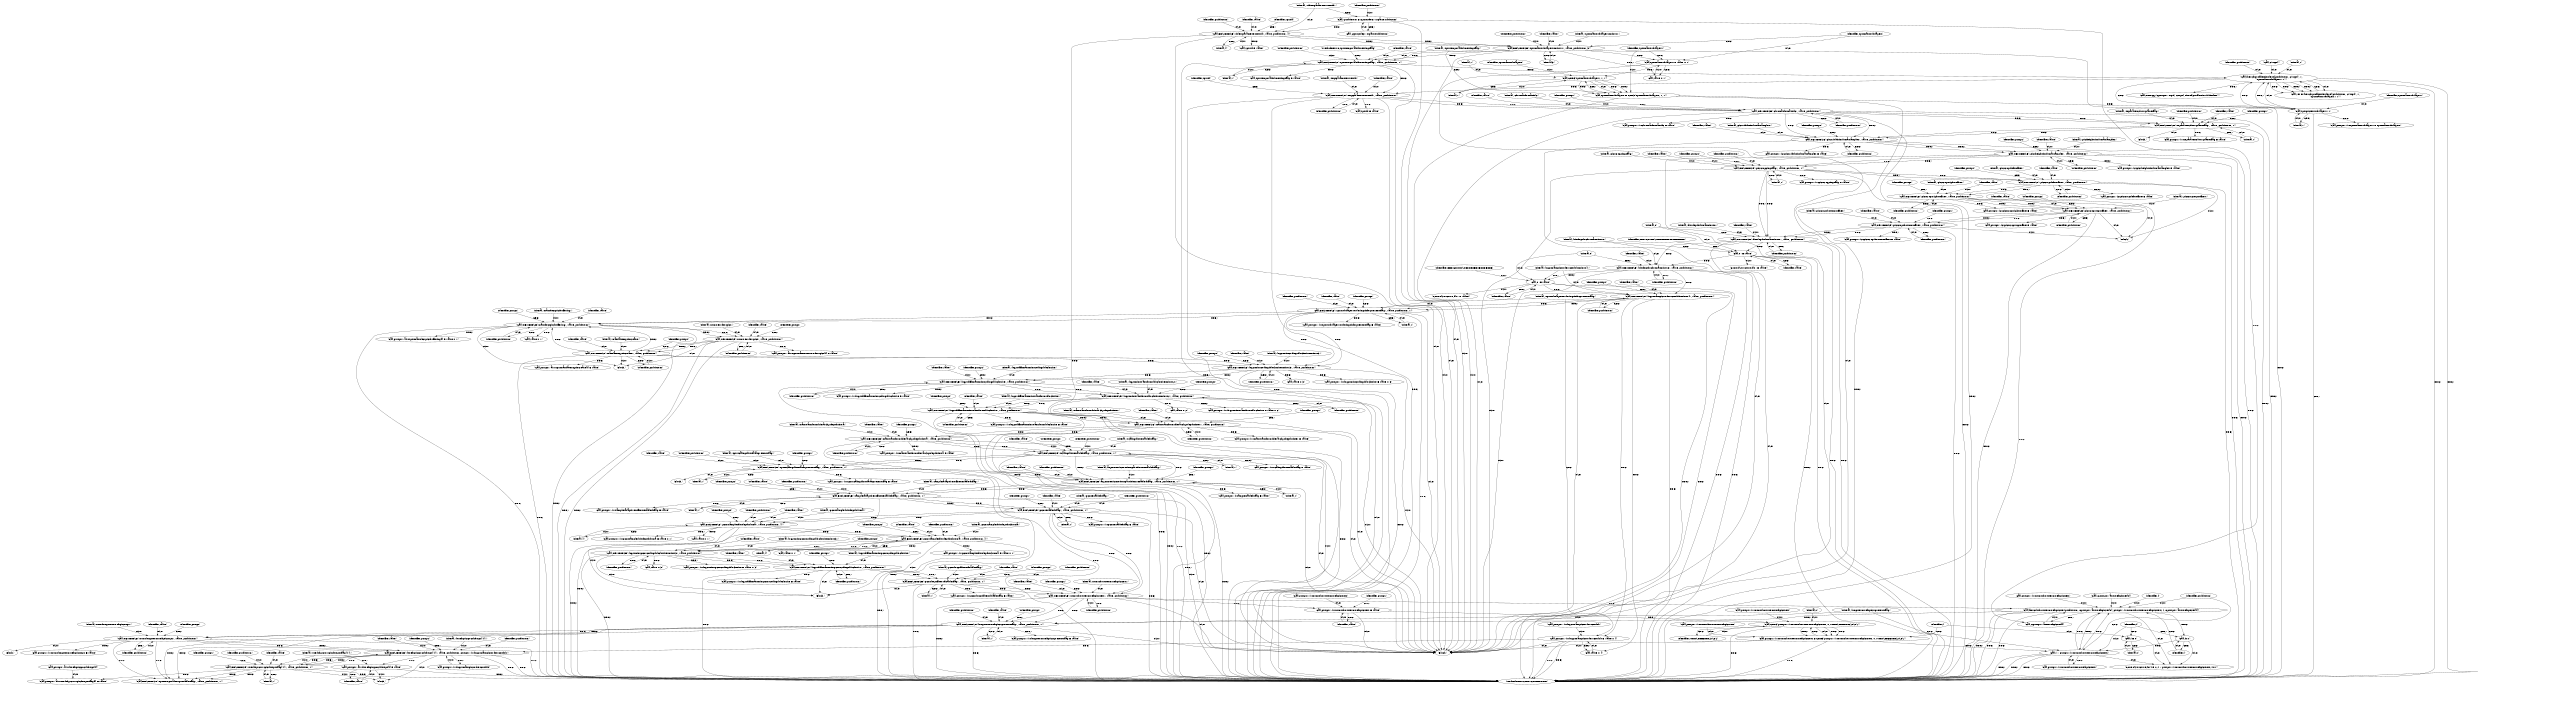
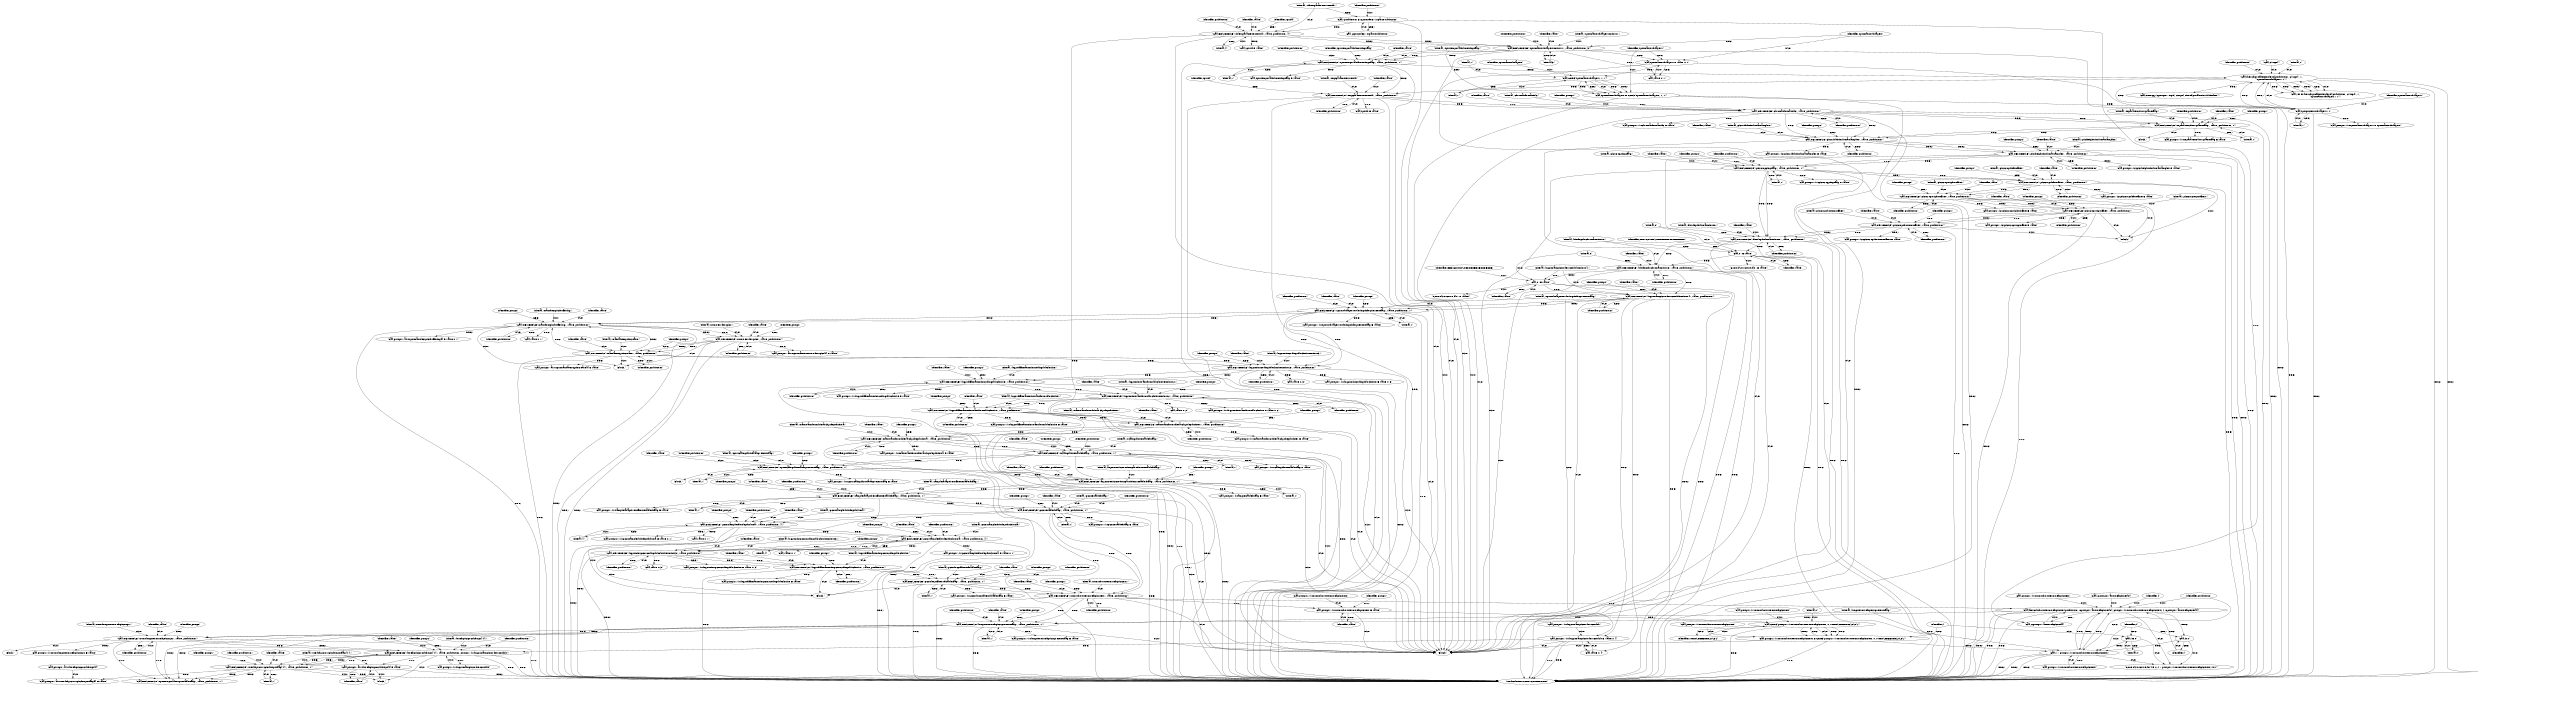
(1348, 48) -> (1348, 48)
(2317, 396) -> (2317, 396)
none -> (2289, 460)
none -> (2112, 646)
